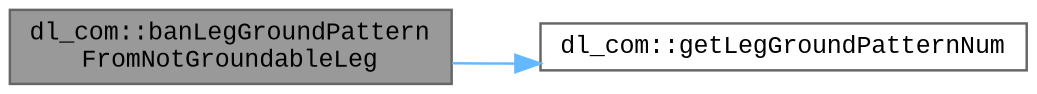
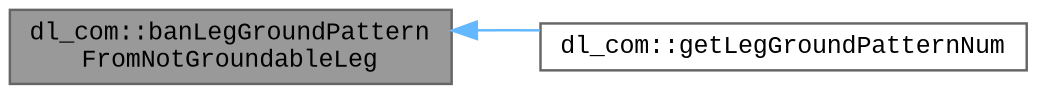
(484, 63) -> (509, 30)
